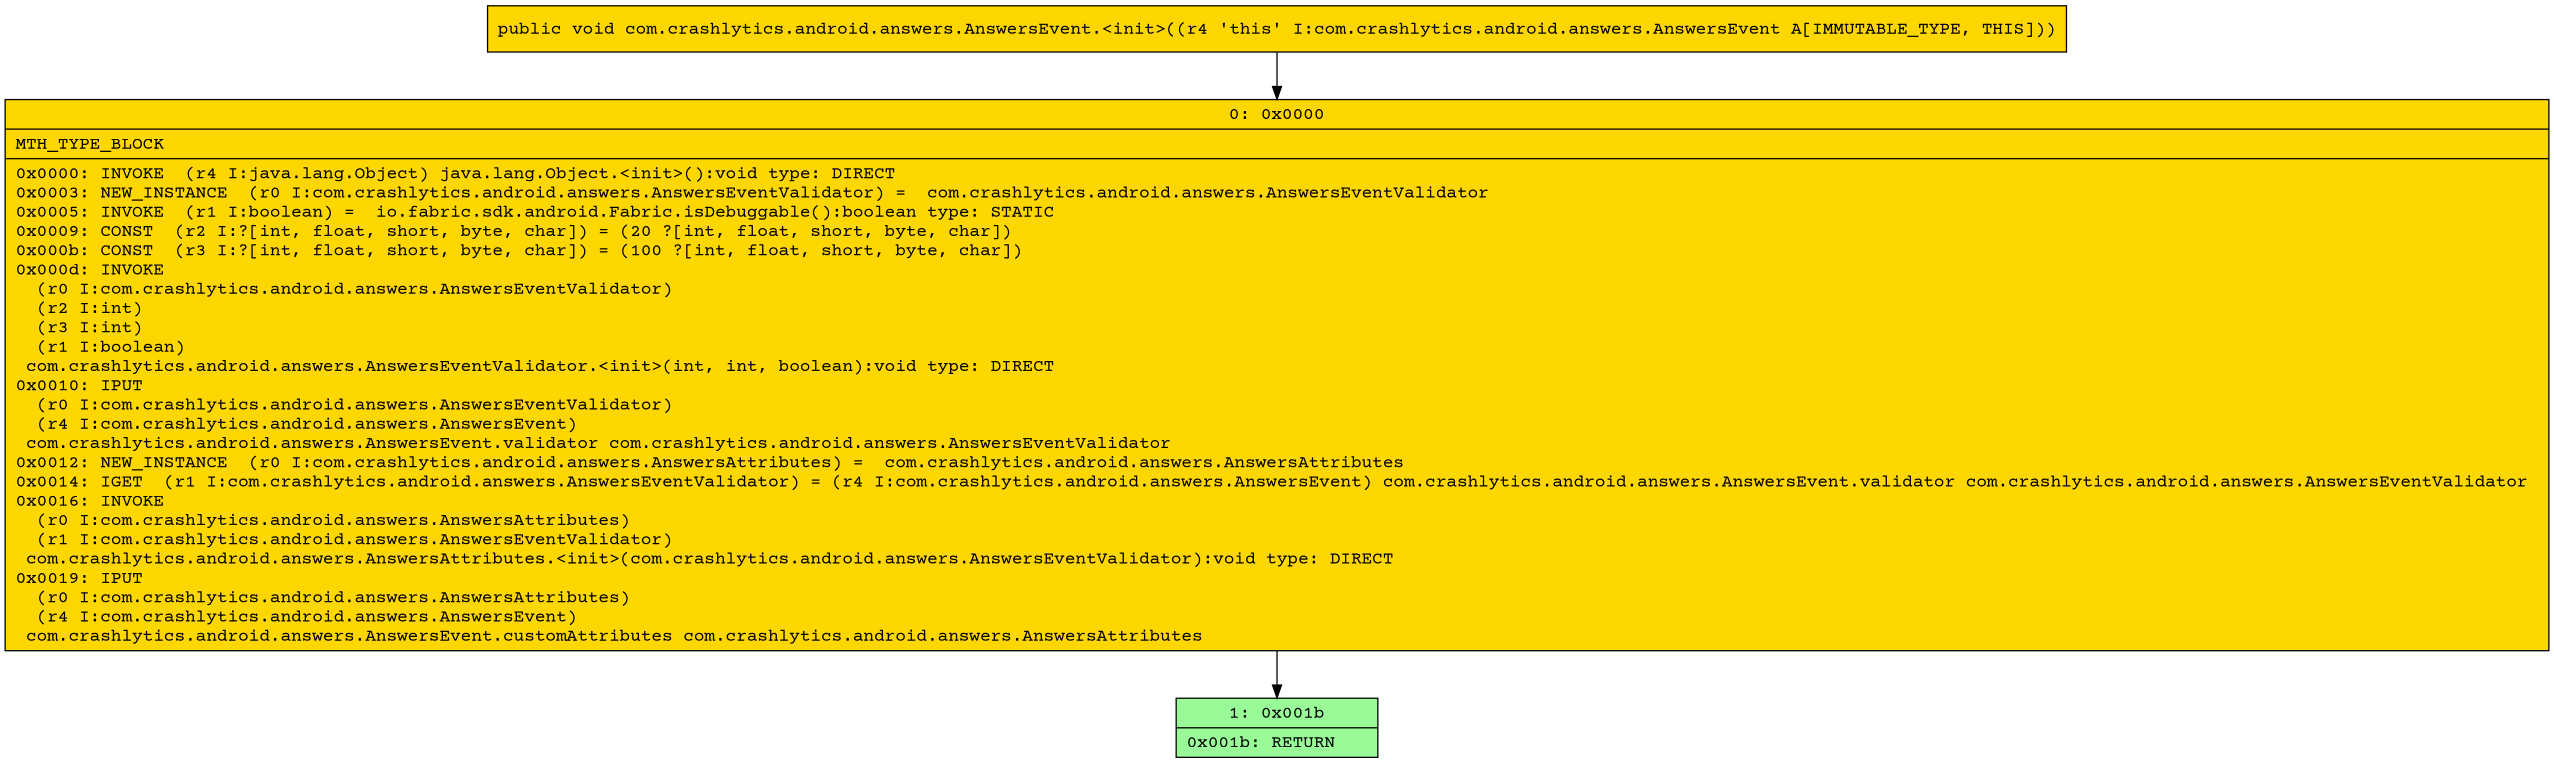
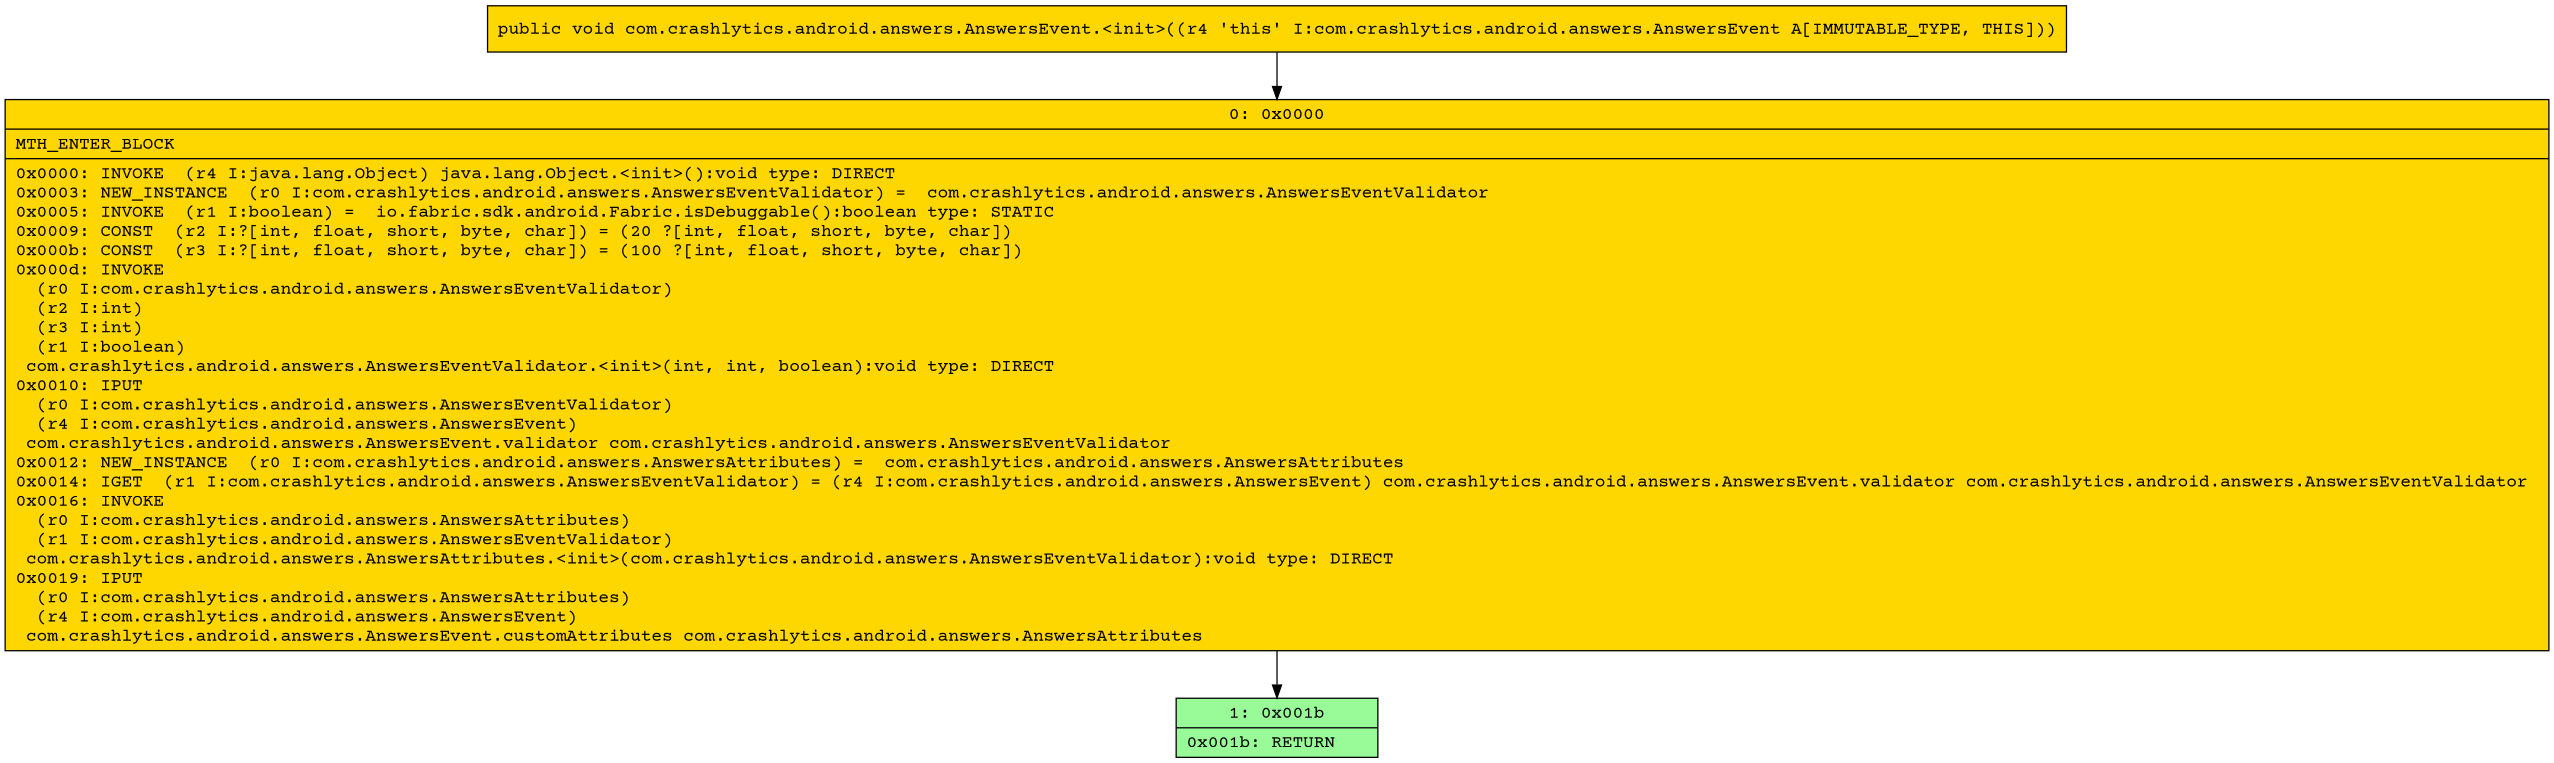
(90, 143) -> (95, 143)
